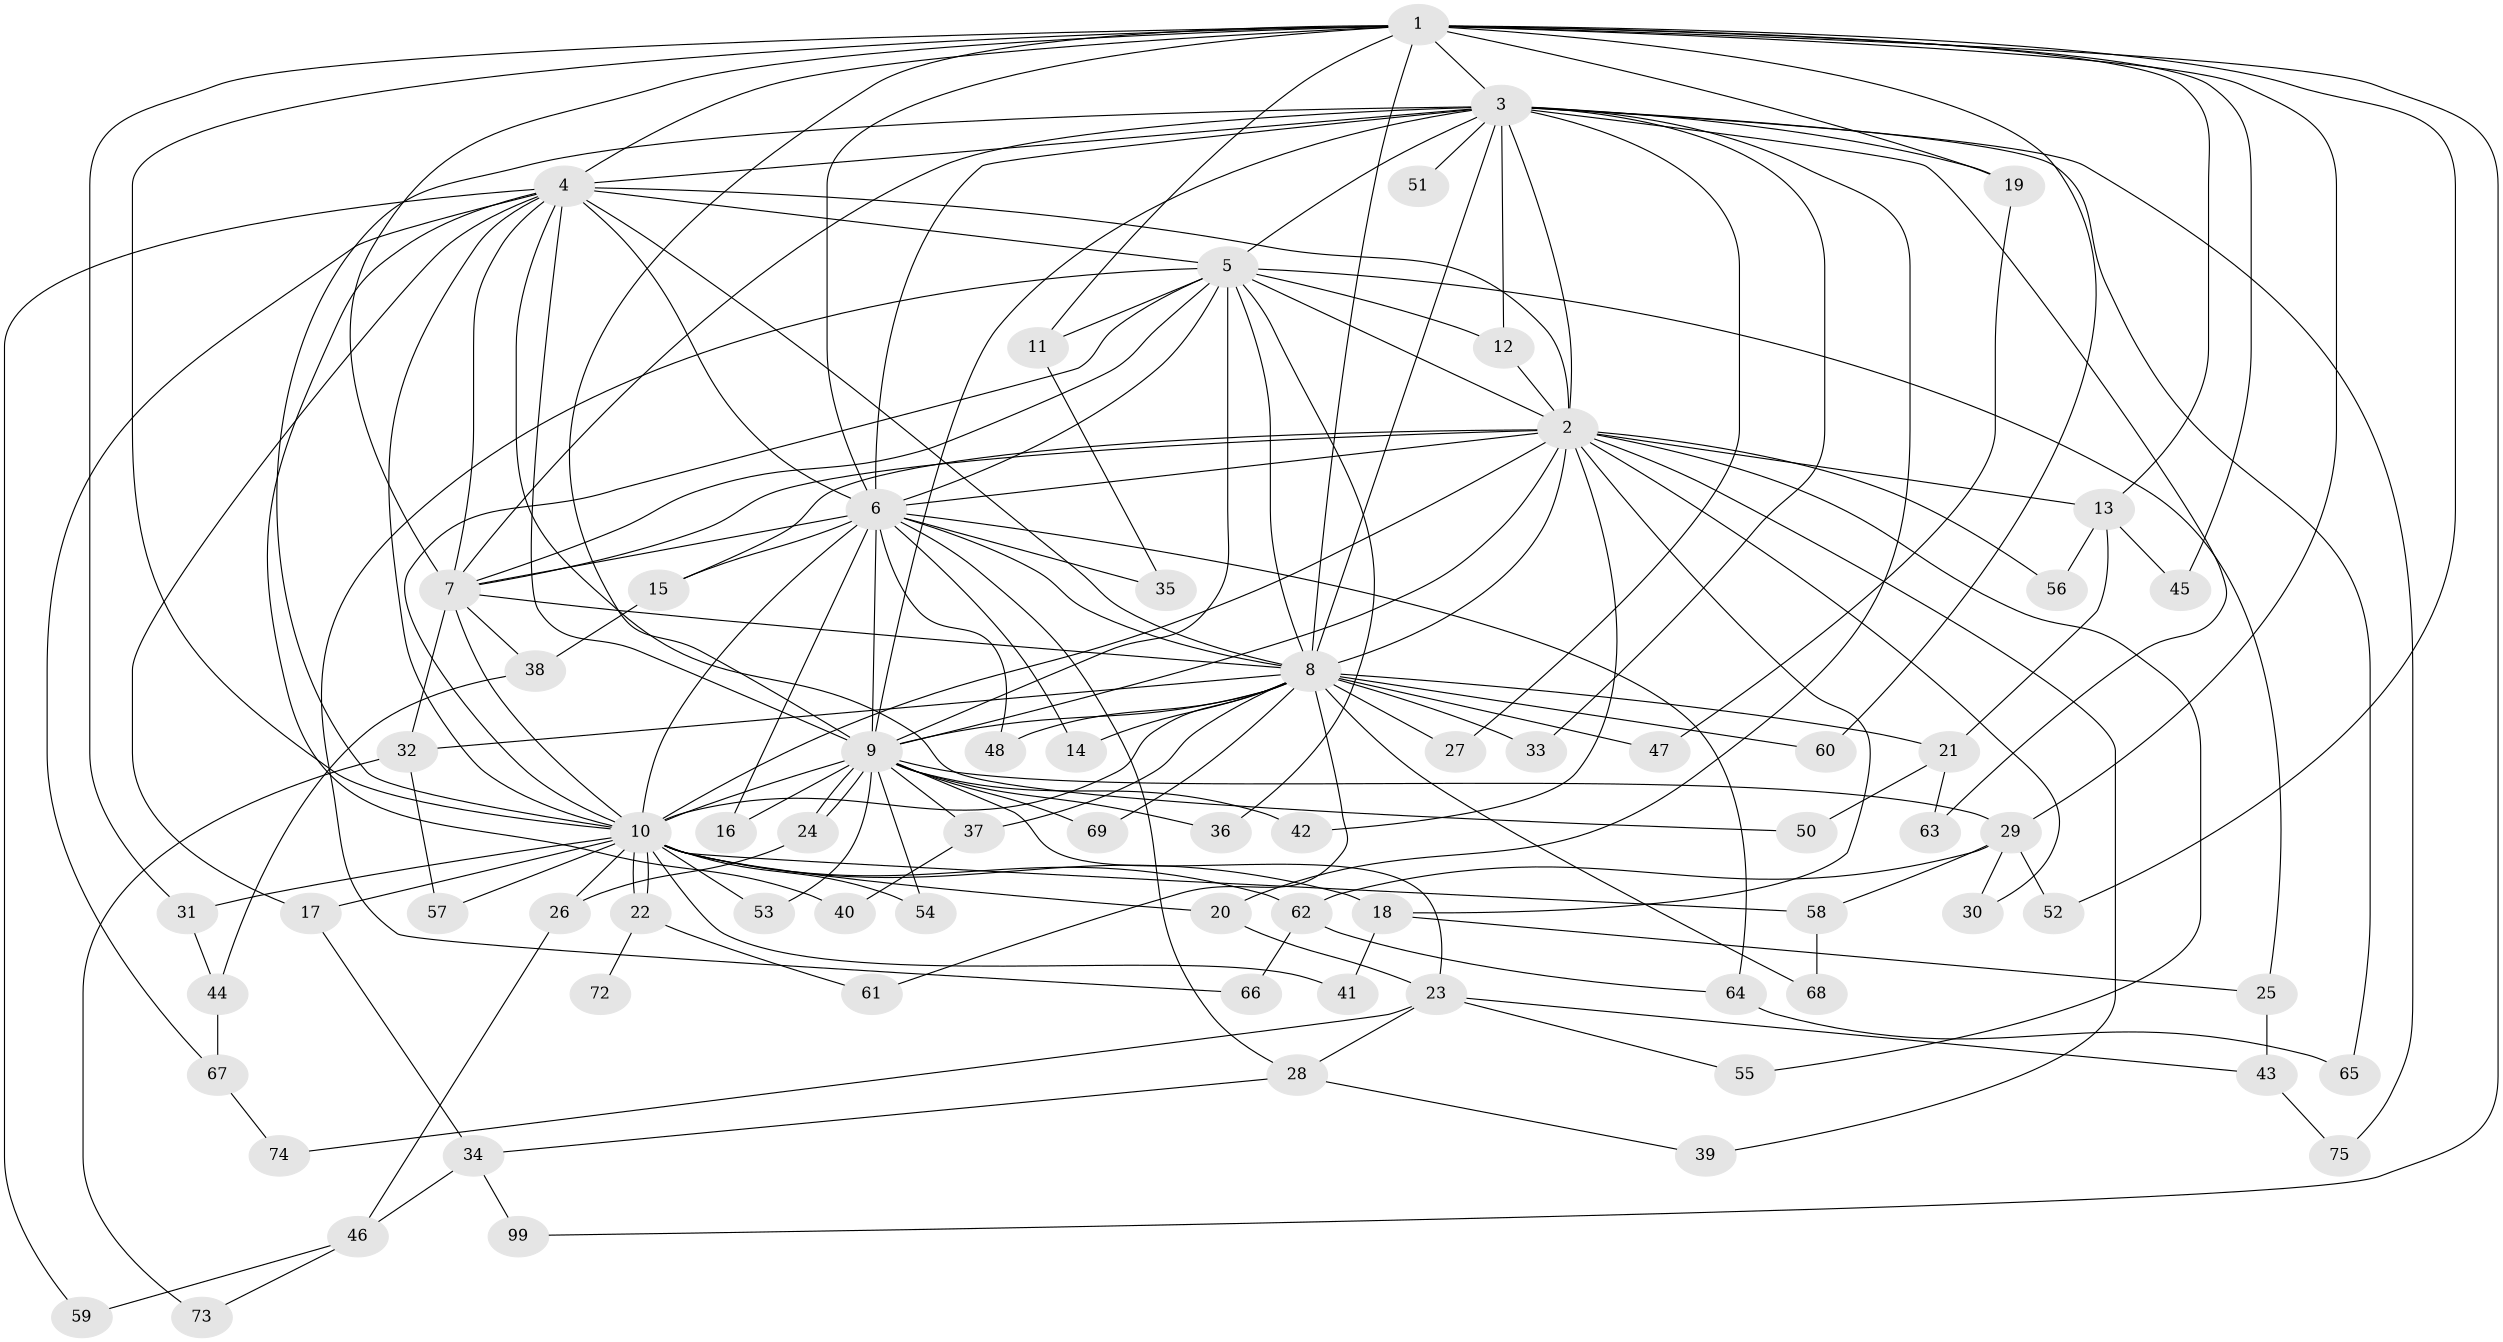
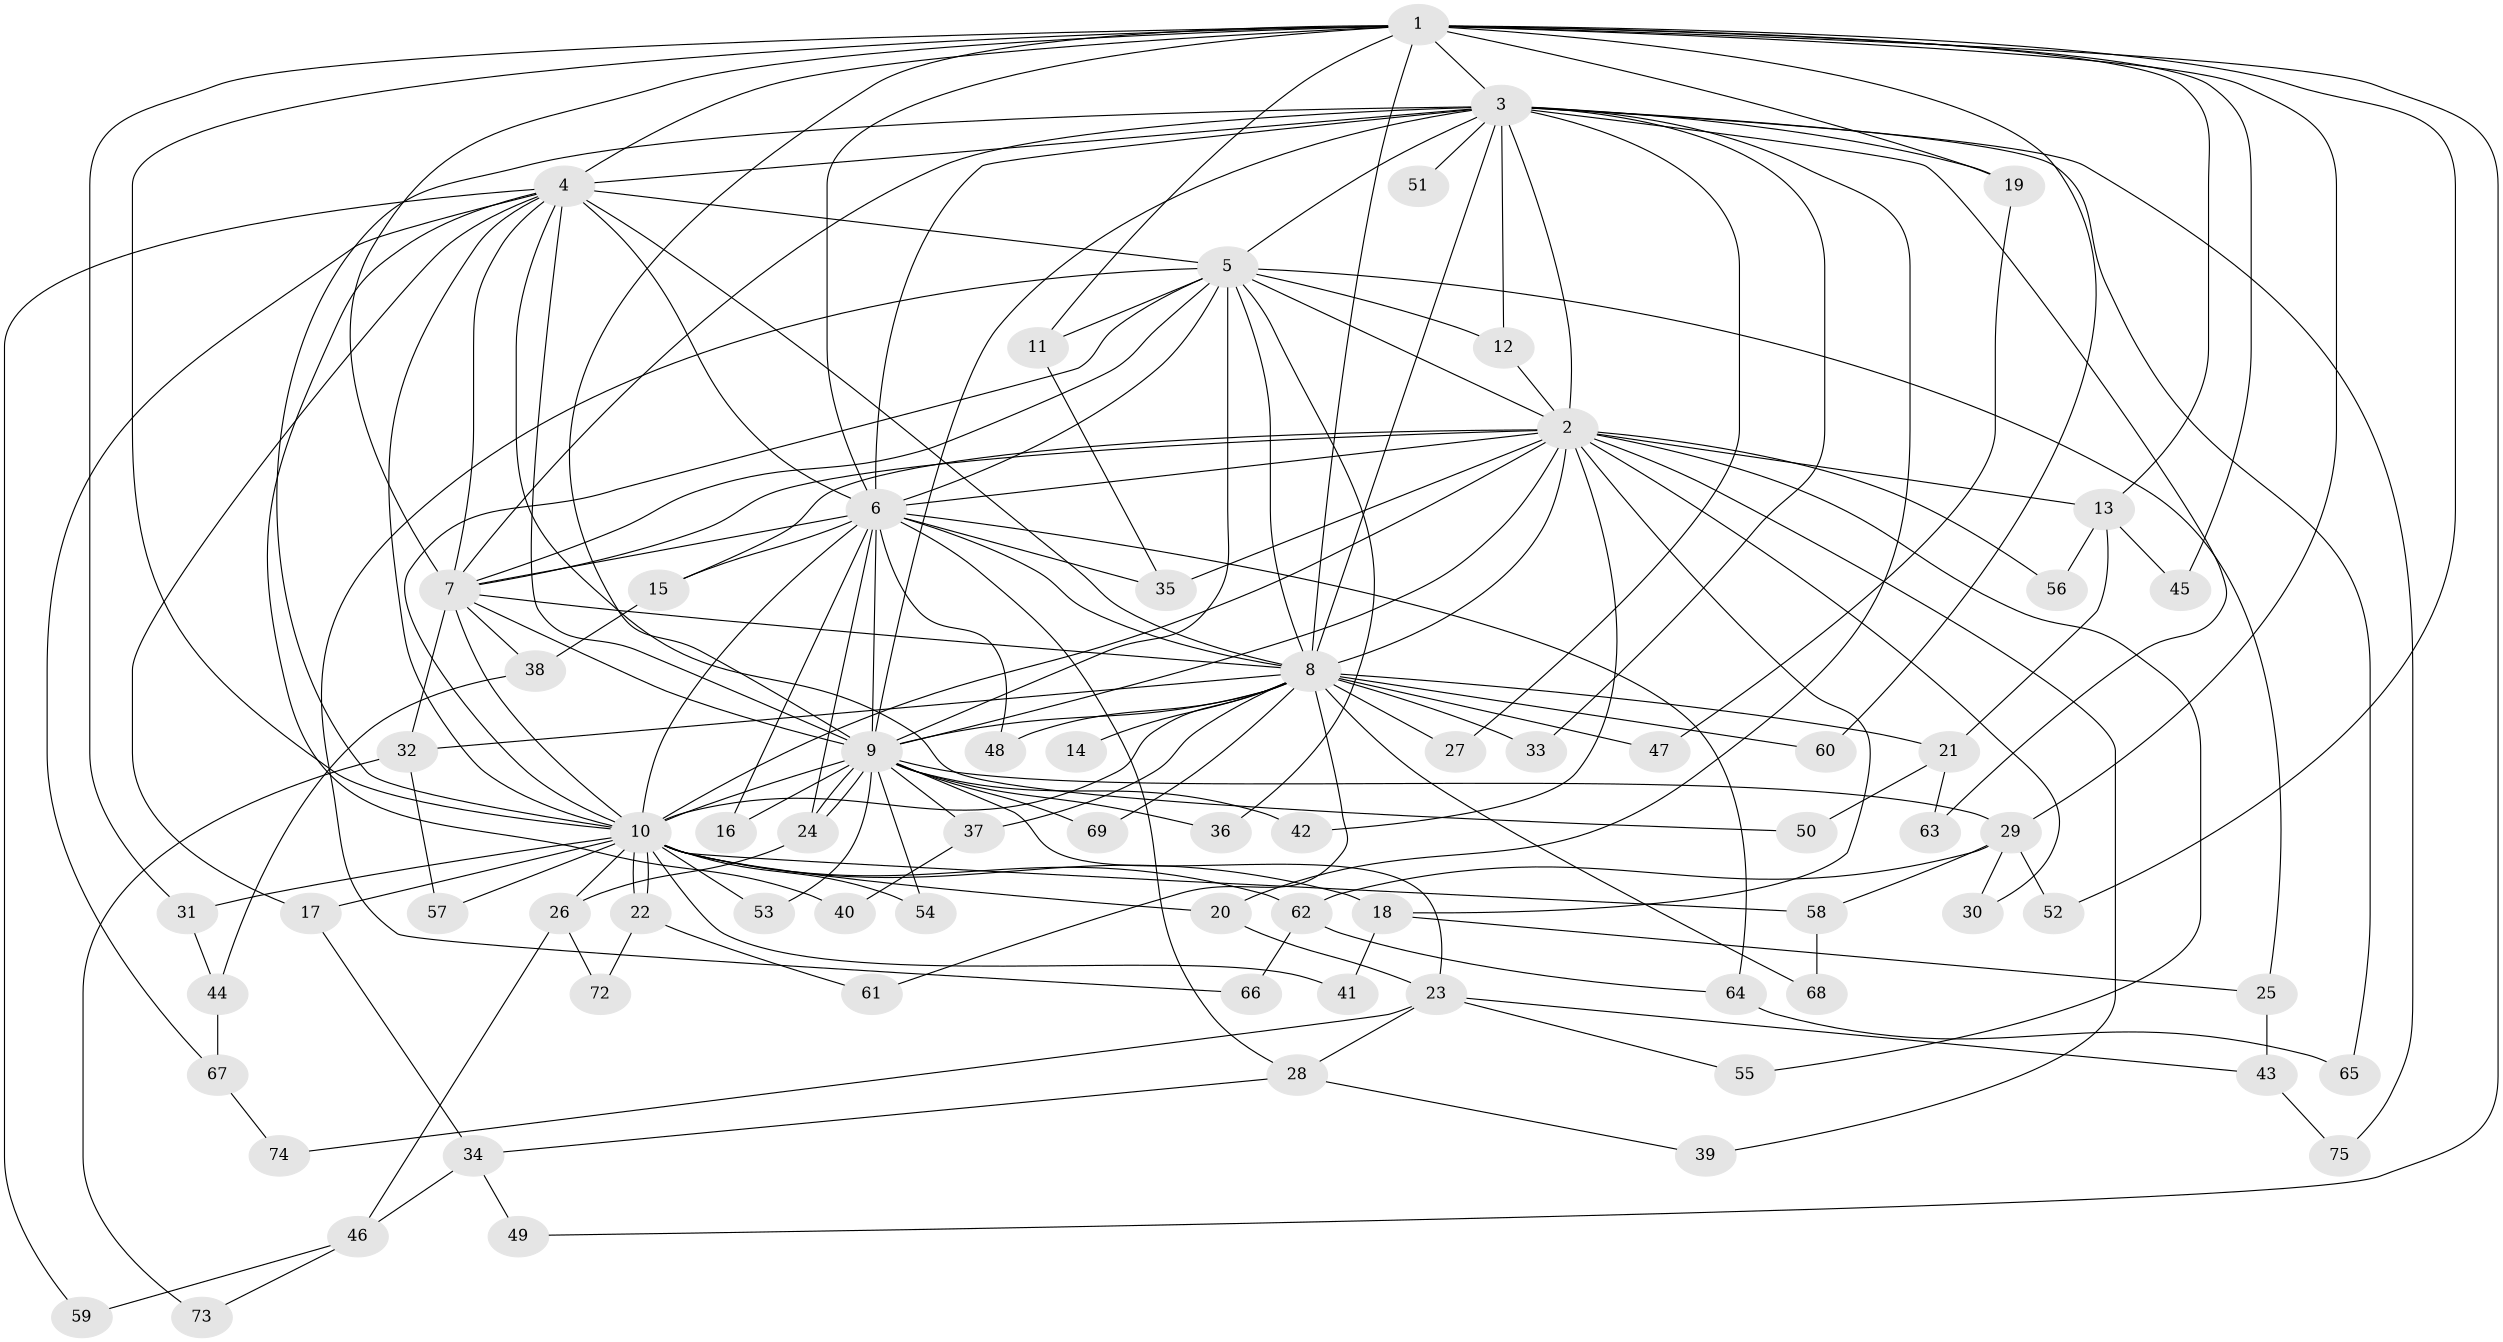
(1097, 221) -> (1376, 506)
(991, 621) -> (842, 671)
none -> (654, 686)
none -> (583, 959)
(518, 1237) -> (518, 1237)
